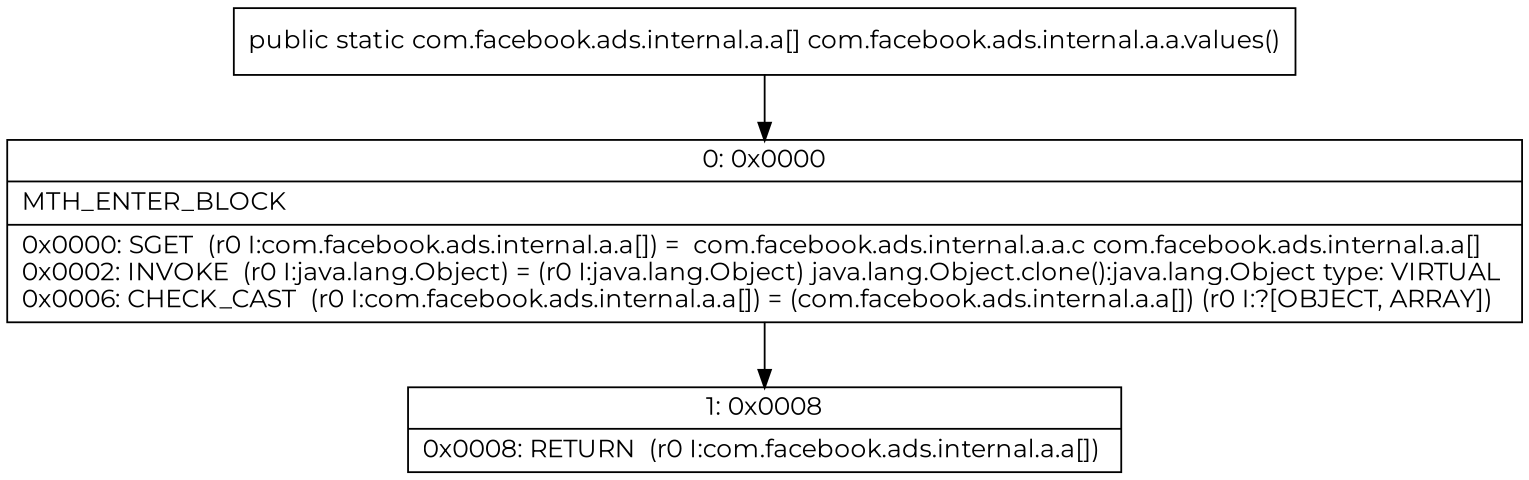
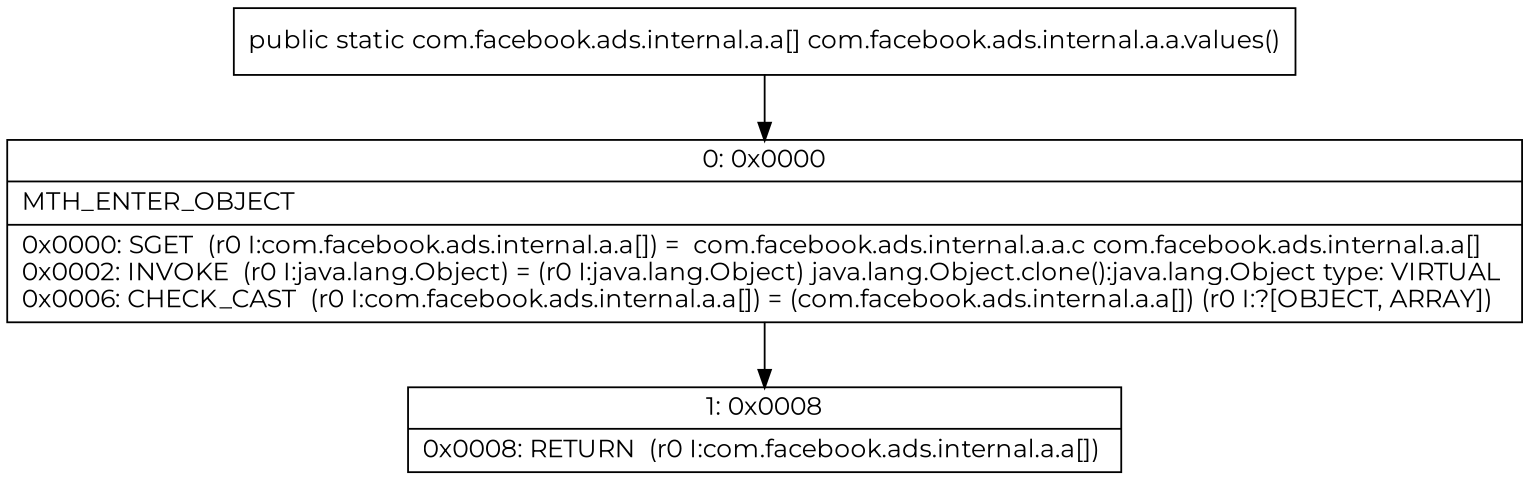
(154, 202) -> (159, 202)
